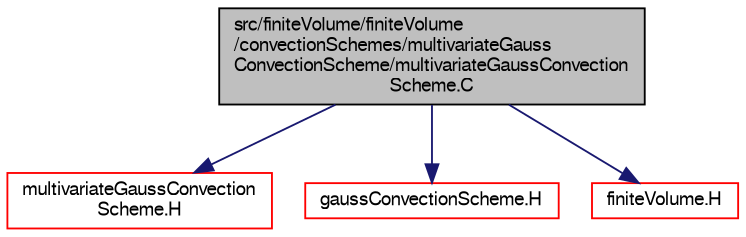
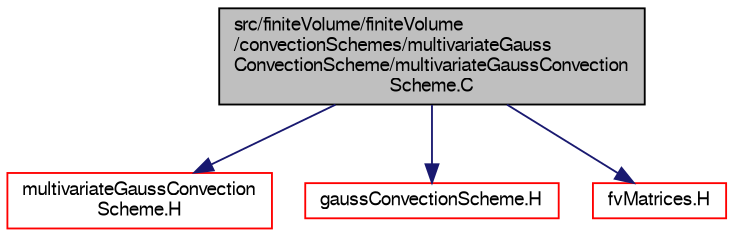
(665, 201) -> (660, 201)
